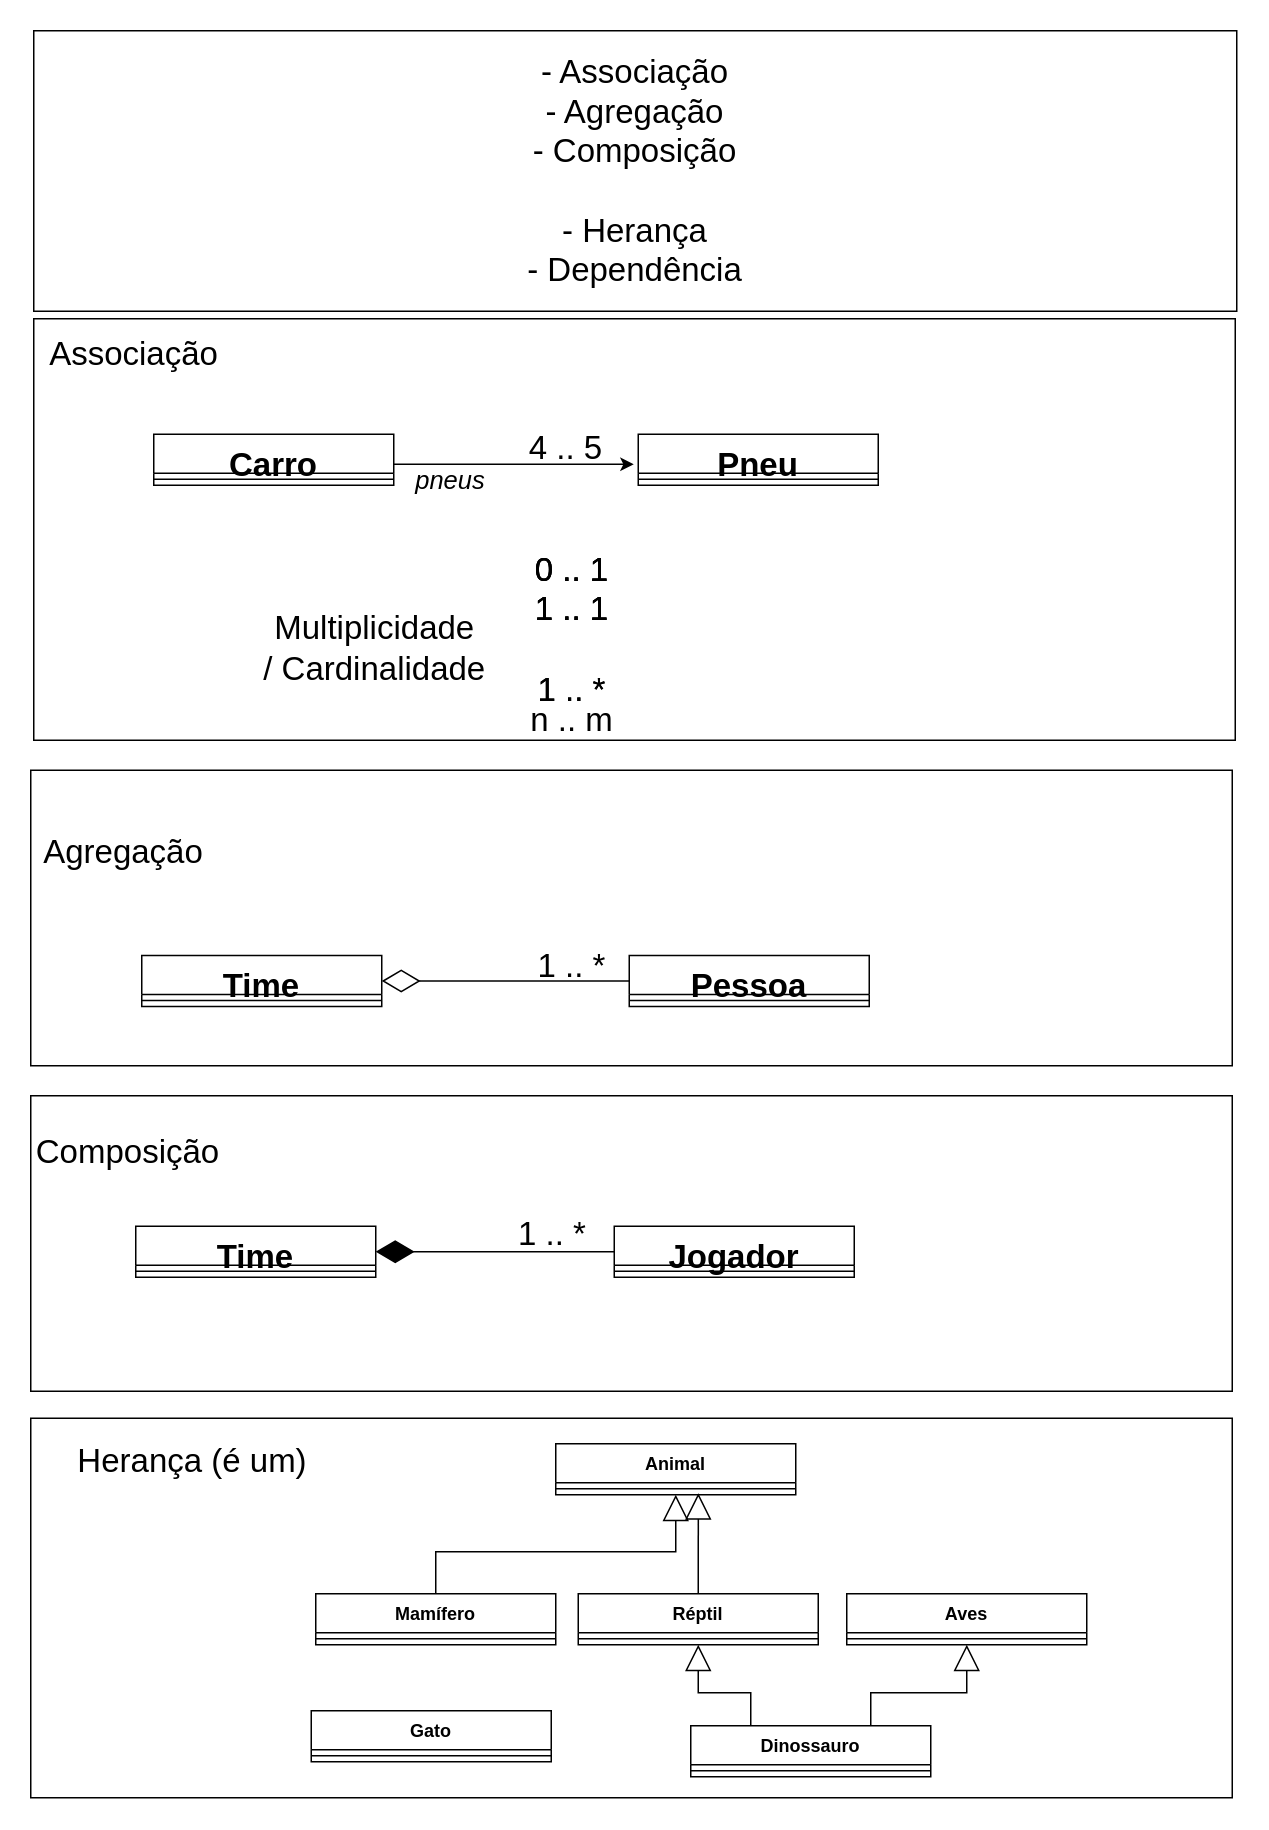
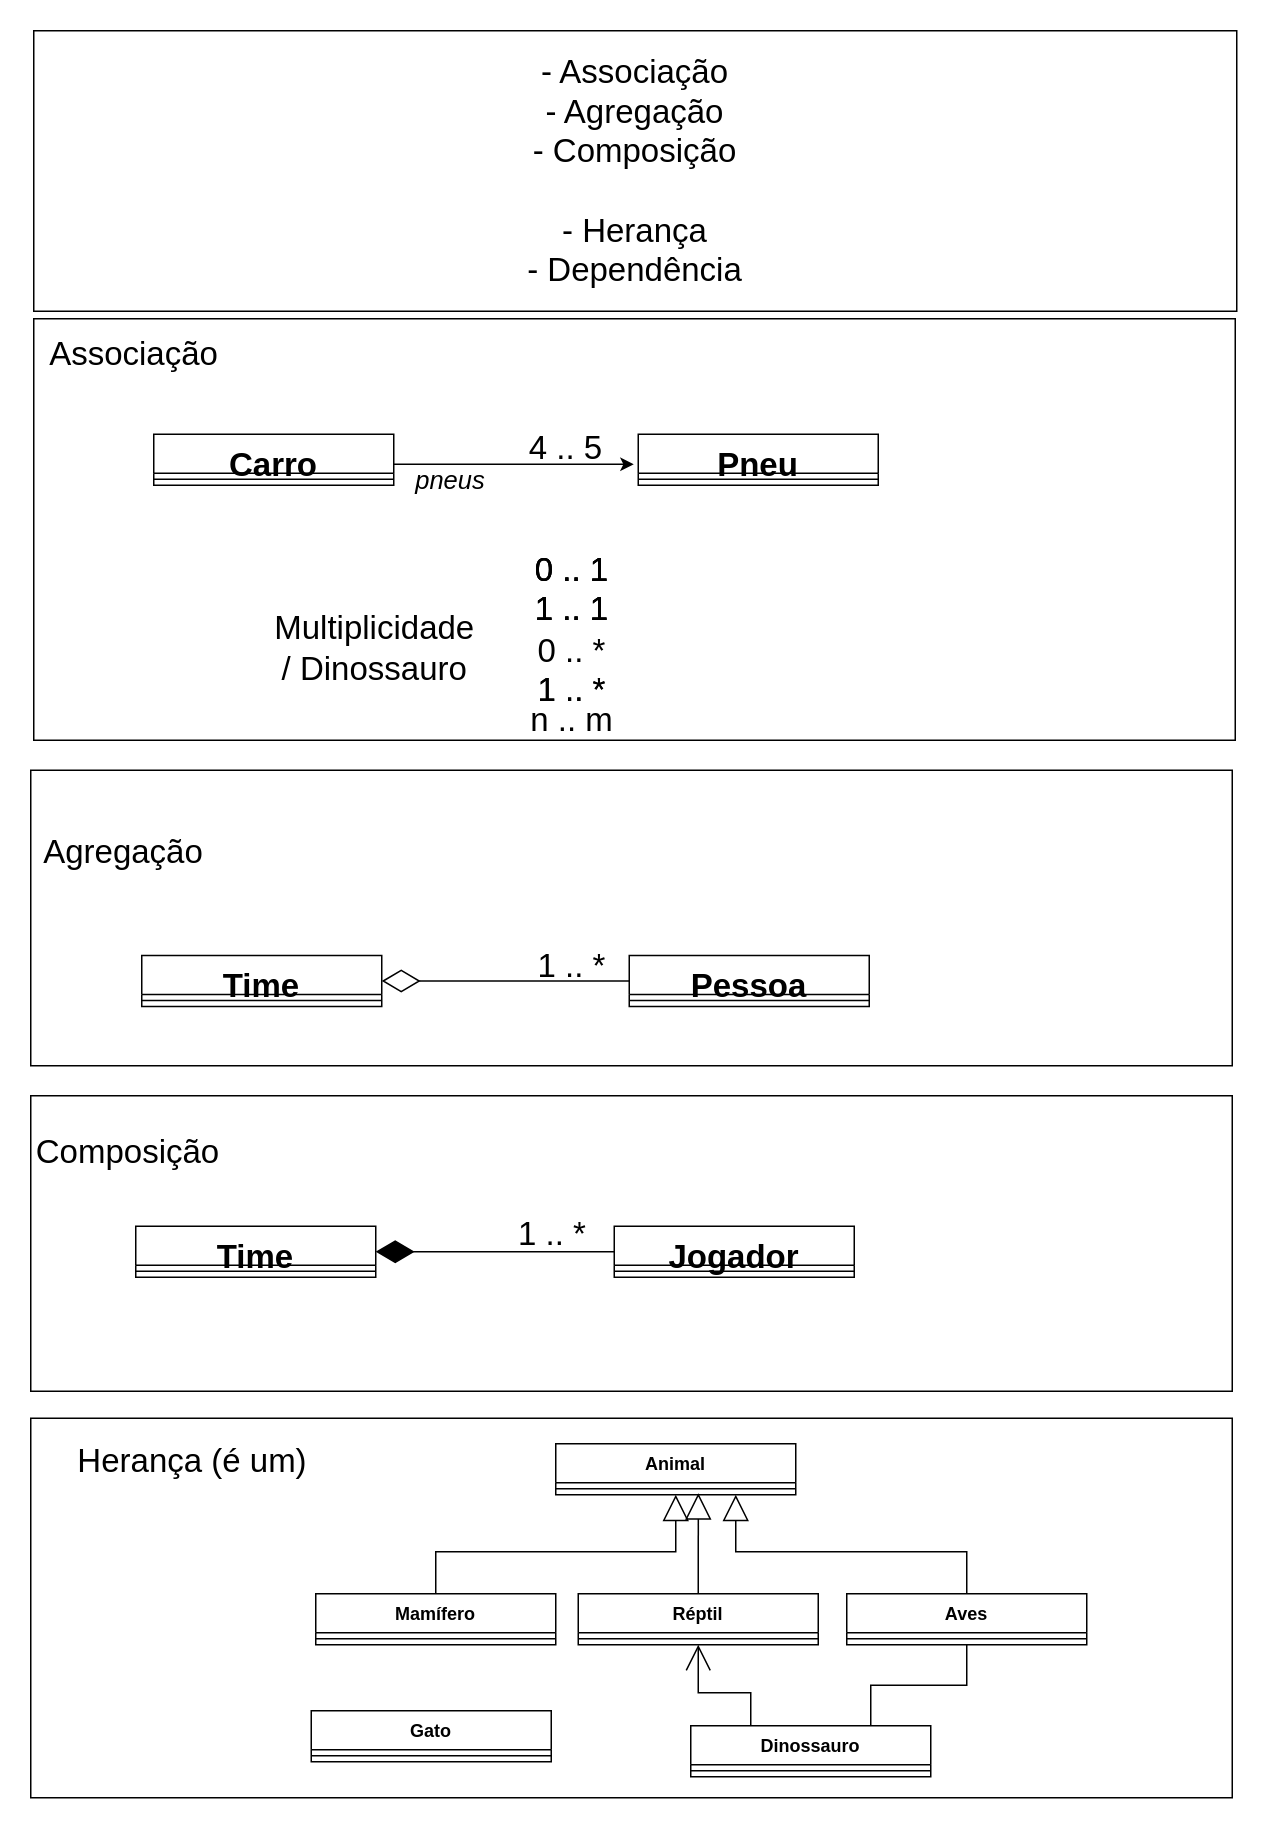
(375, 649) -> (375, 649)
none -> (572, 652)
none -> (857, 1552)
(698, 1671) -> (698, 1660)
(967, 1671) -> (967, 1660)
